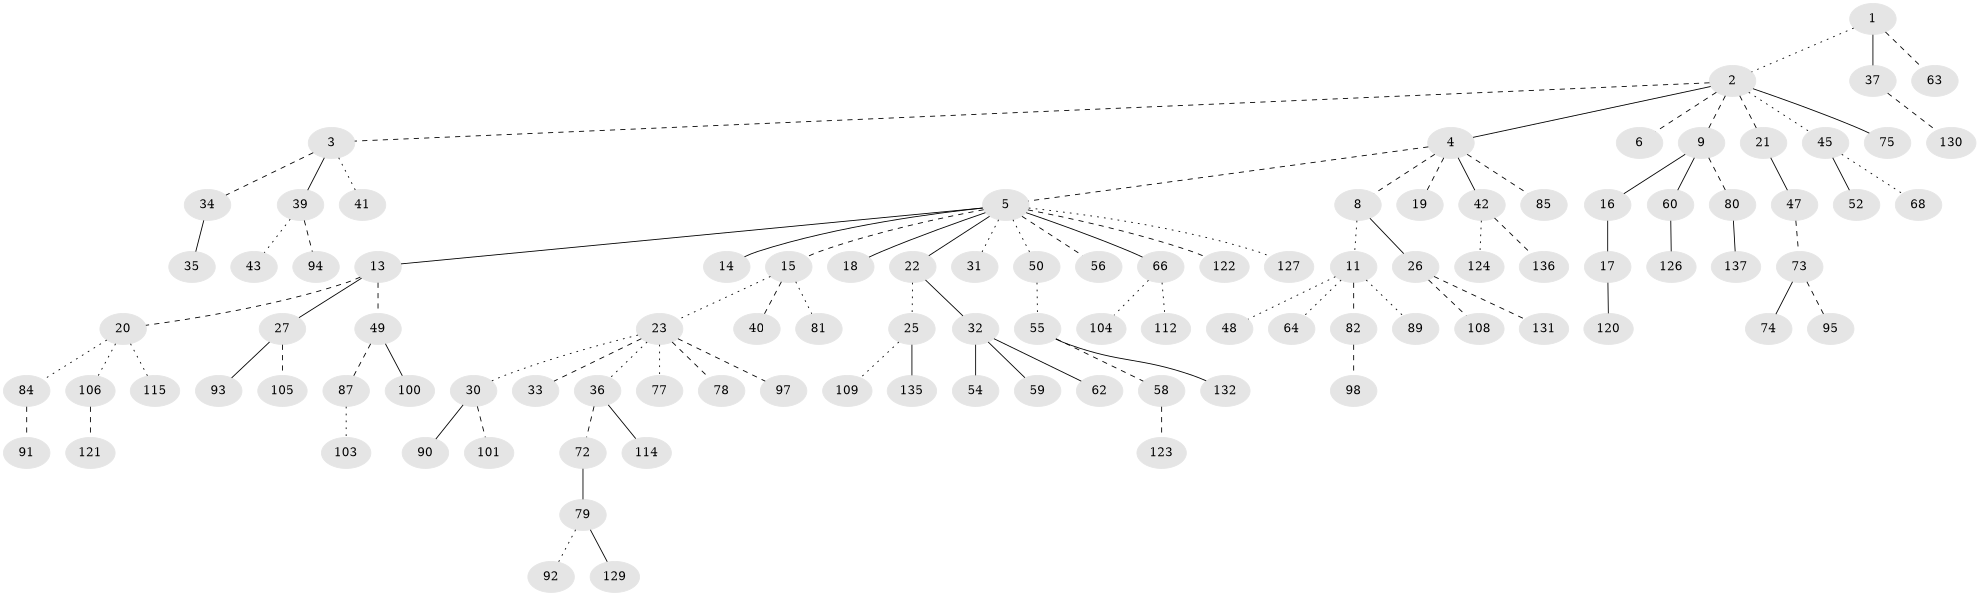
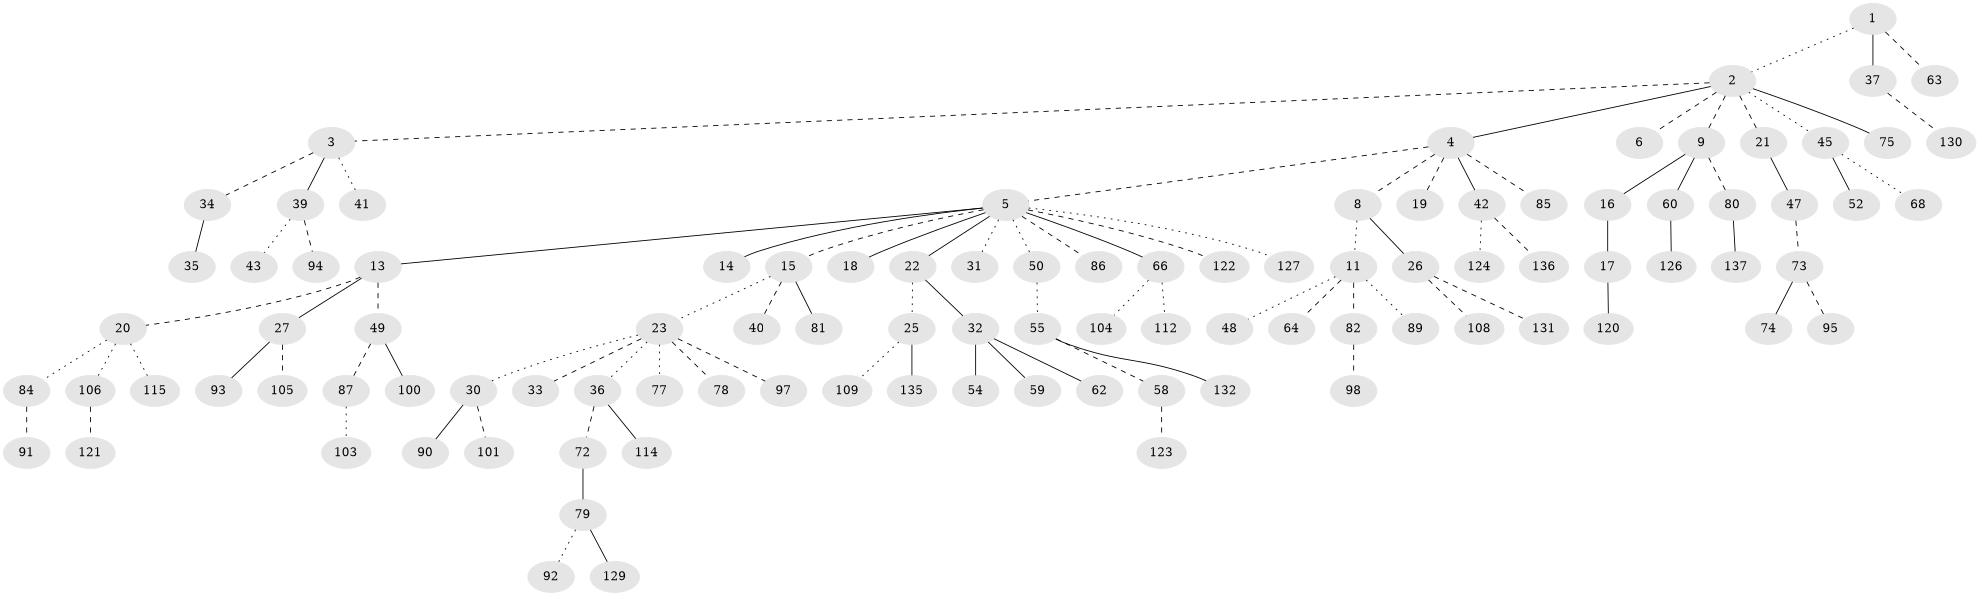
(1099, 267) -> (1099, 267)
(804, 298) -> (804, 298)
(1323, 298) -> (1323, 298)
